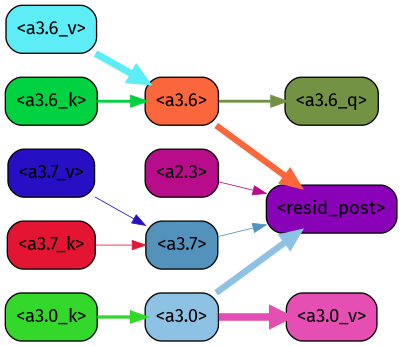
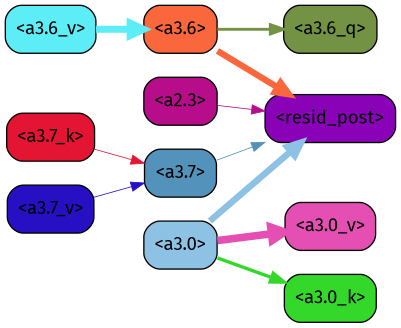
(51, 101) -> none
(114, 317) -> (244, 268)
